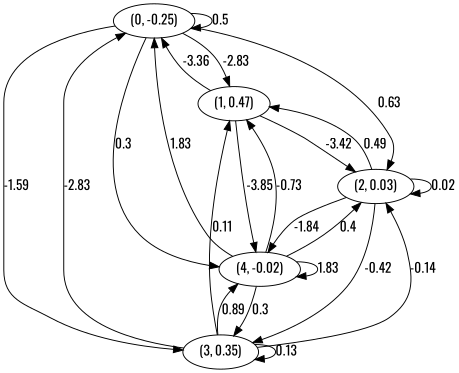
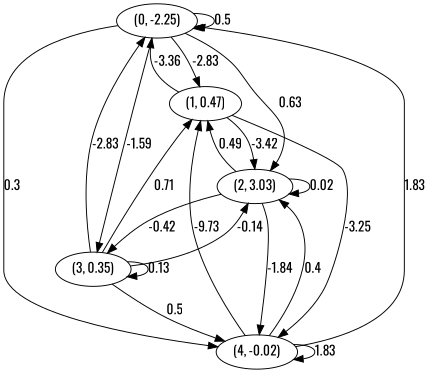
(154, 21) -> (157, 21)
(260, 186) -> (358, 228)
(289, 186) -> (207, 228)
(376, 186) -> (255, 186)
(223, 228) -> (165, 186)
(250, 308) -> none
(234, 311) -> (175, 311)
